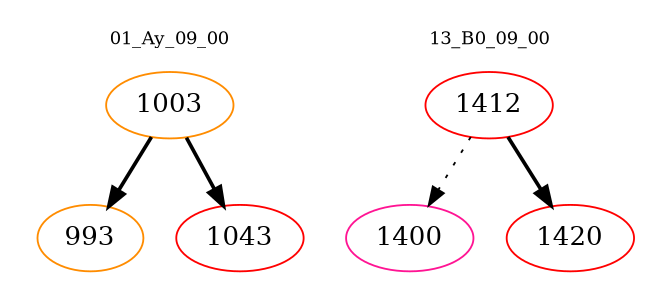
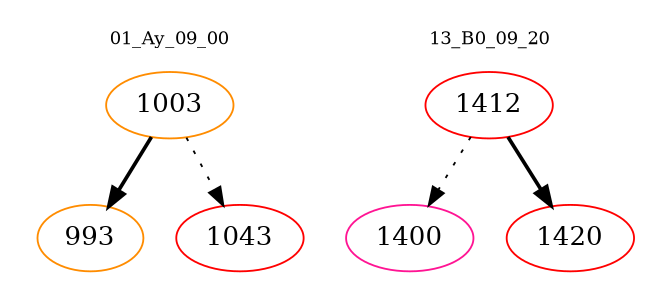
(490, 40) -> (490, 40)
(200, 164) -> (200, 164)
